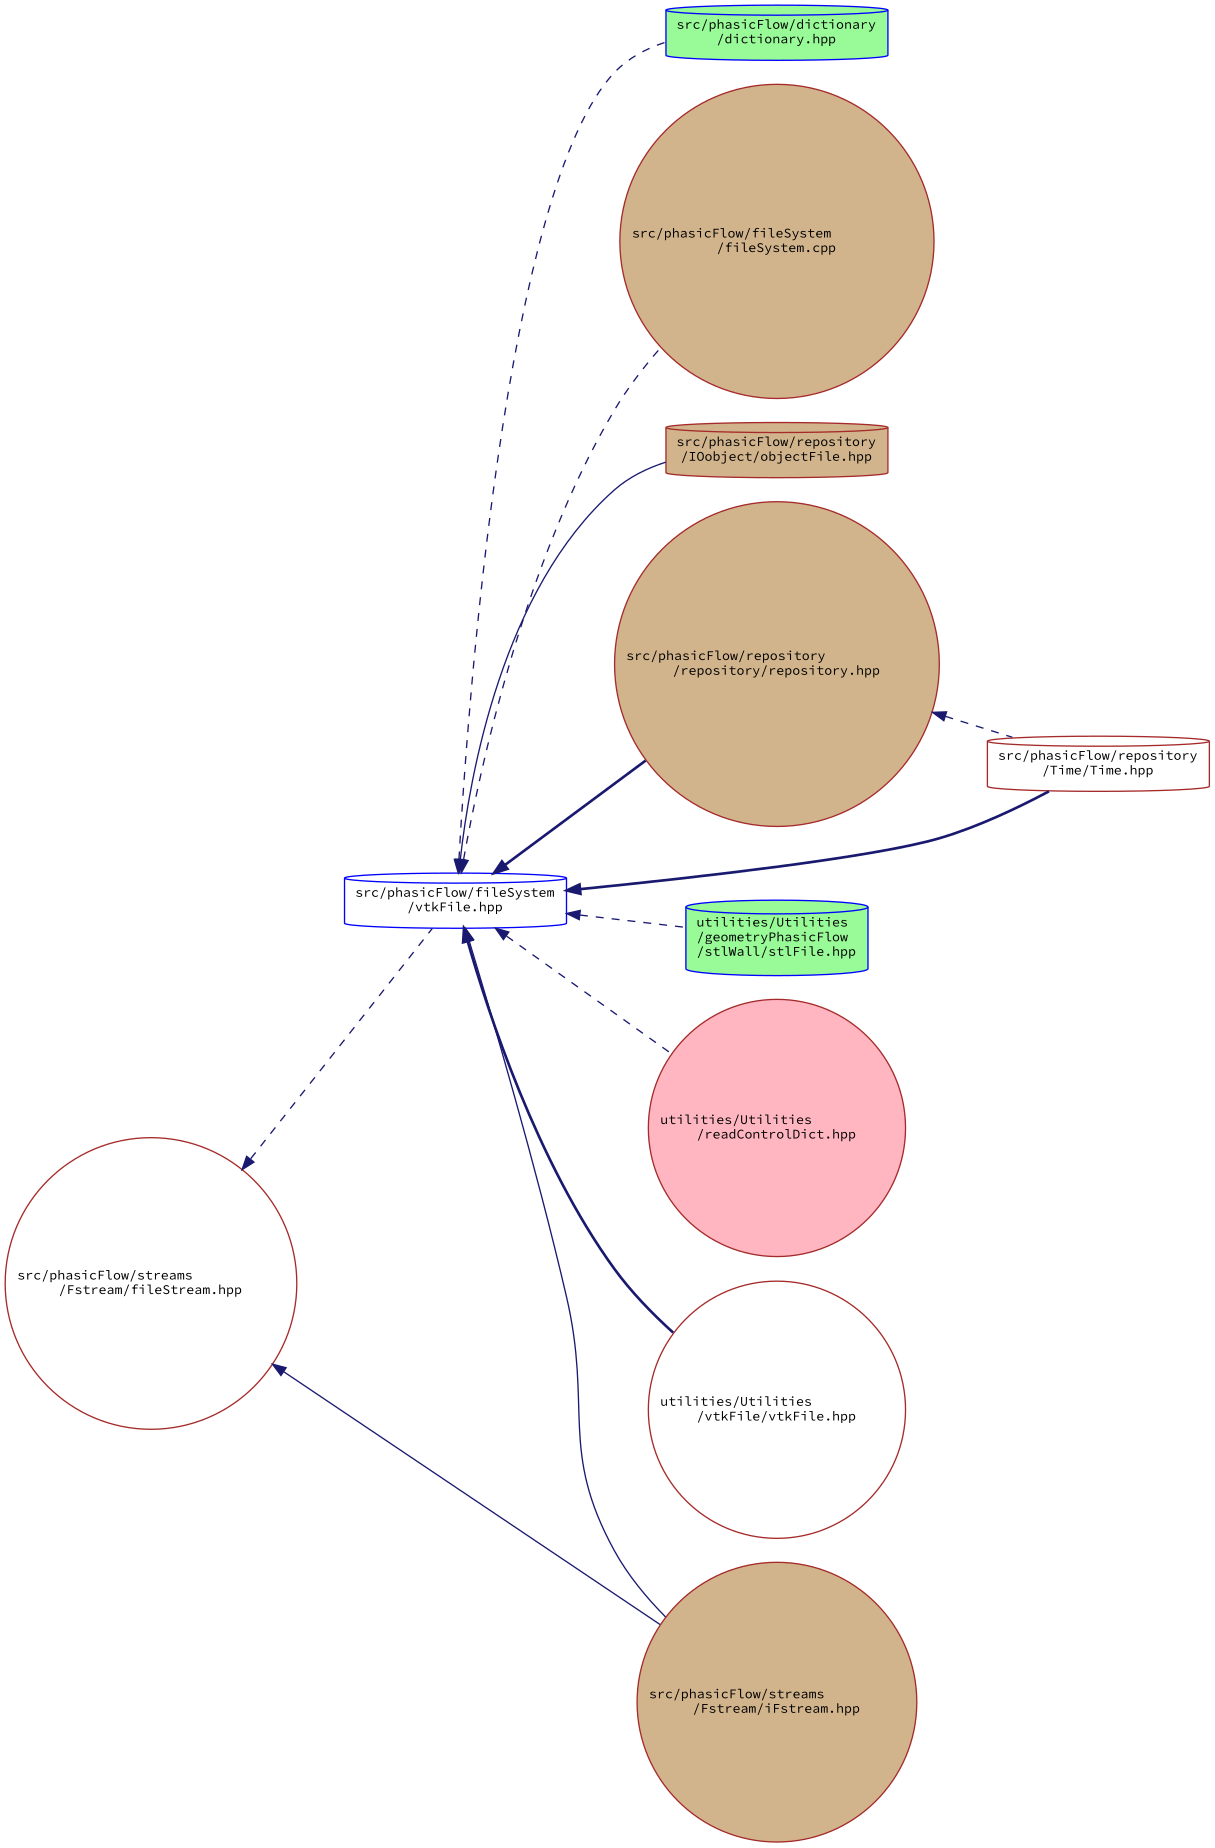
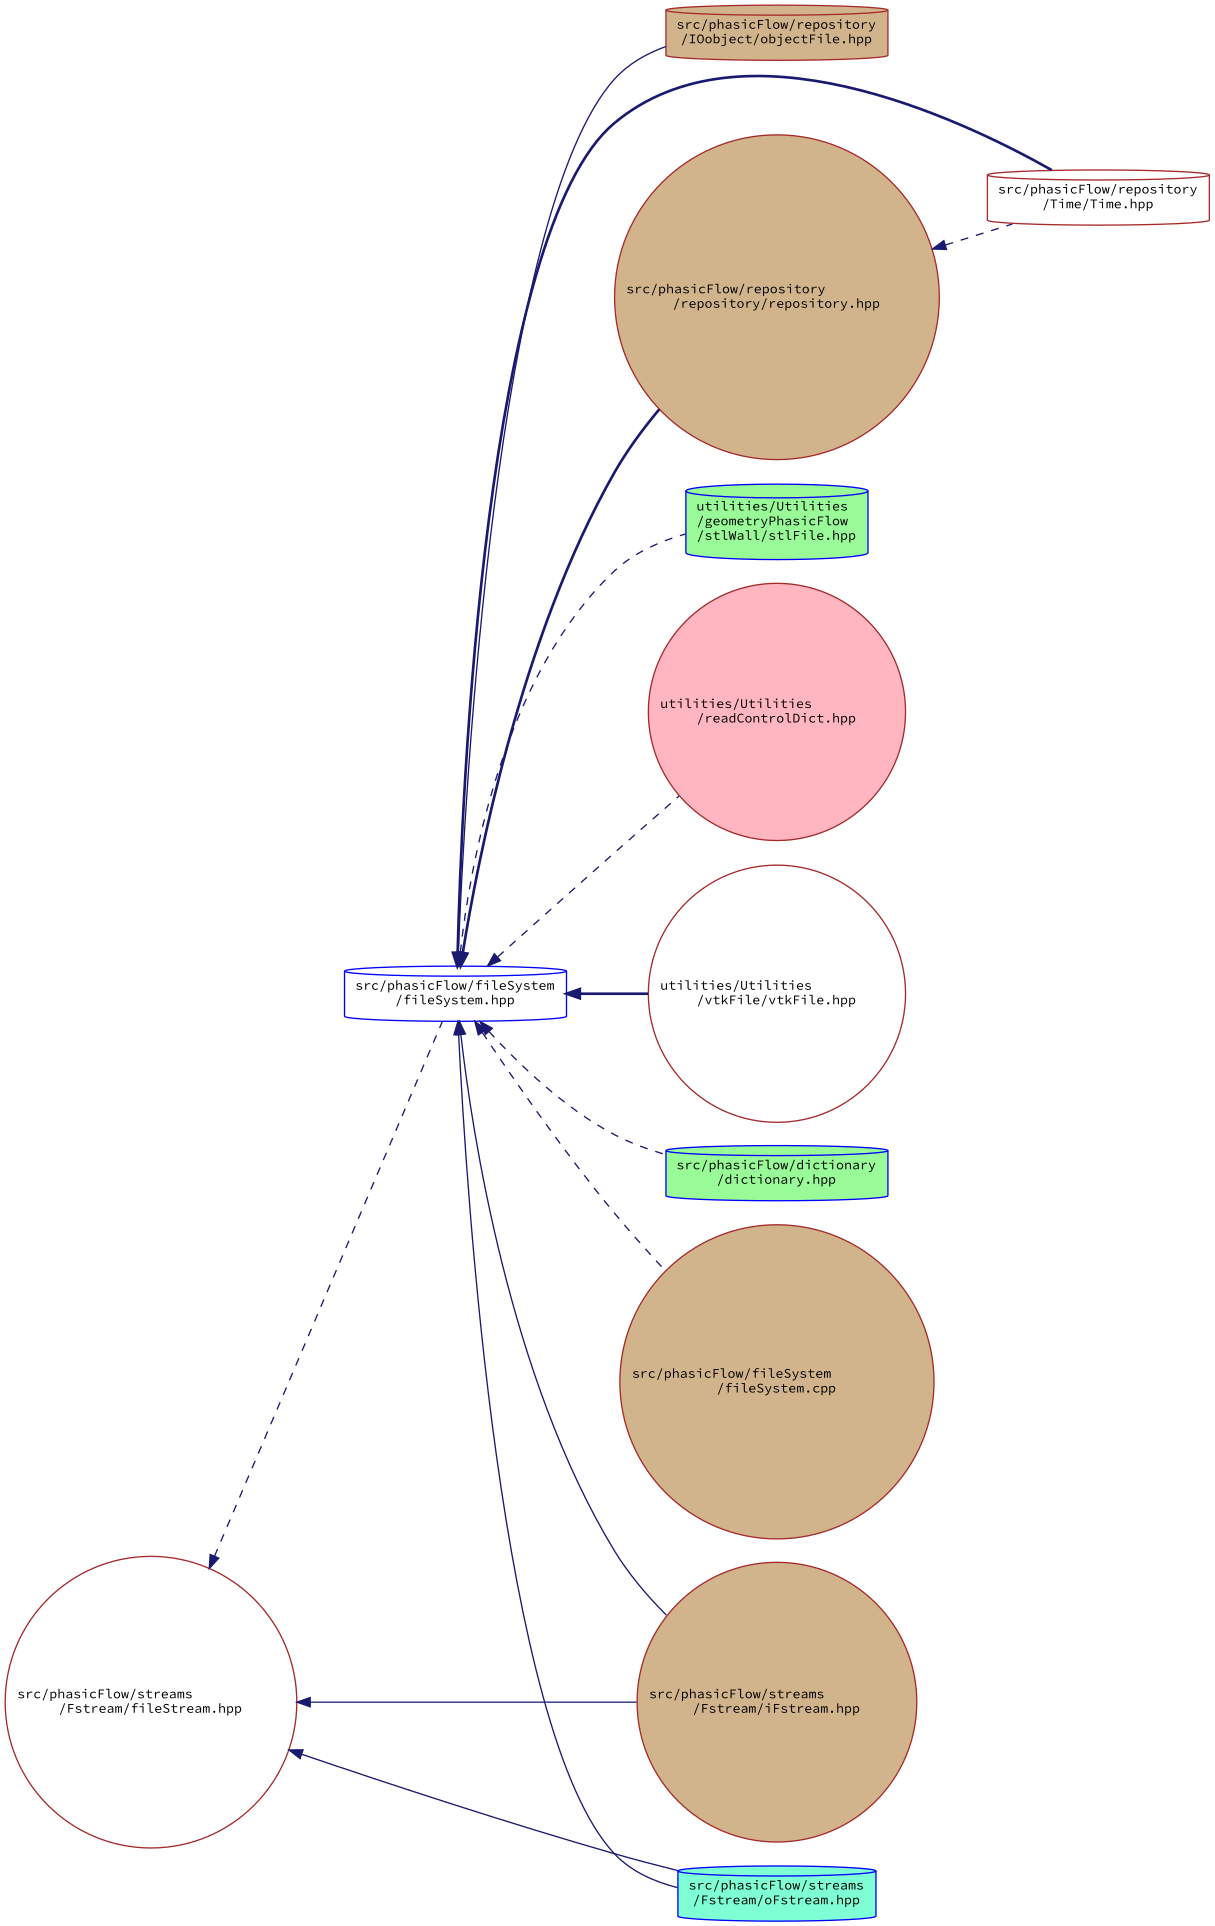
(456, 901) -> (456, 994)
none -> (777, 1893)
